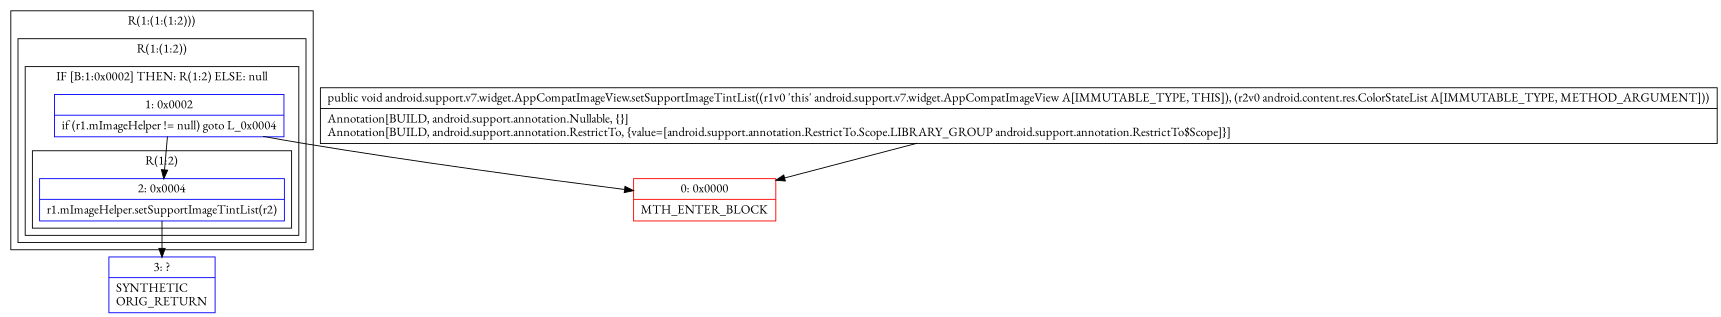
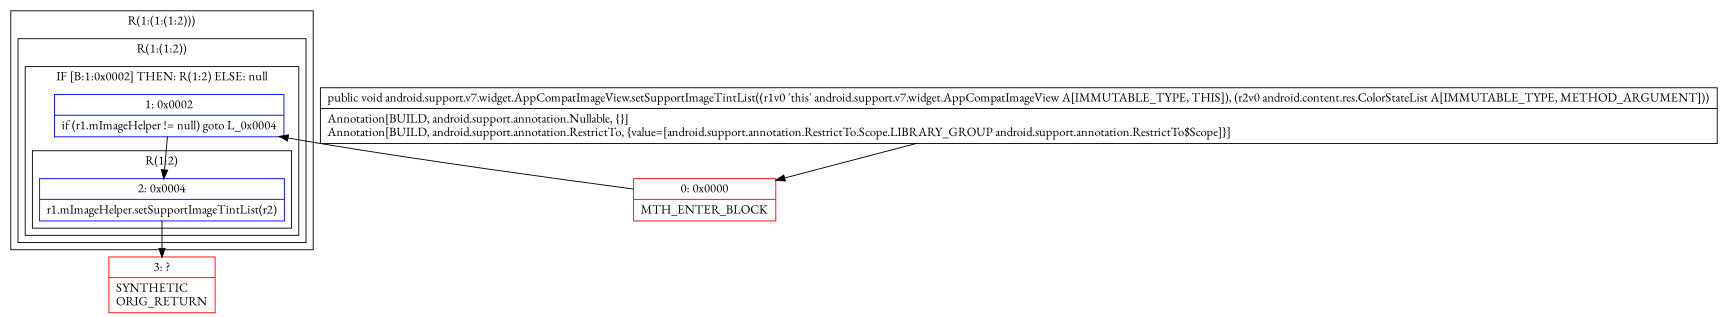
(443, 165) -> (461, 165)
(162, 285) -> (162, 285)
